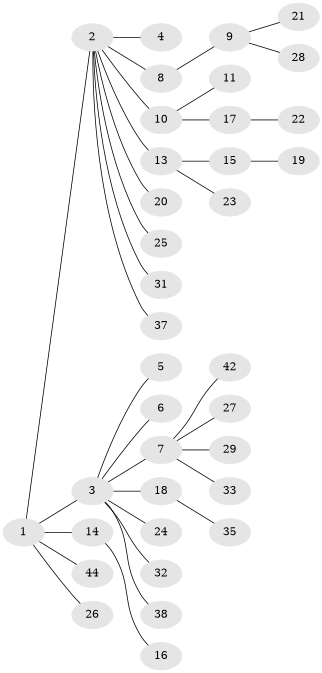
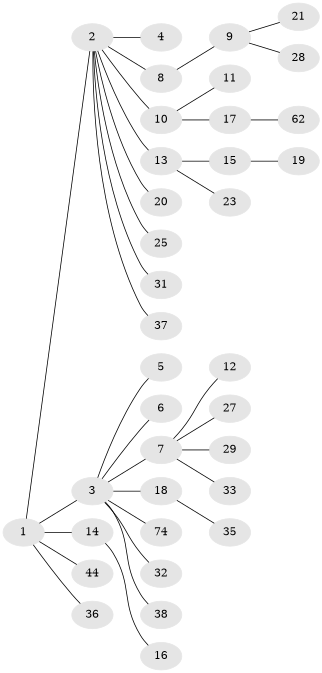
(299, 120) -> (299, 120)
(230, 367) -> (230, 367)
(161, 532) -> (161, 532)
(92, 615) -> (92, 615)
